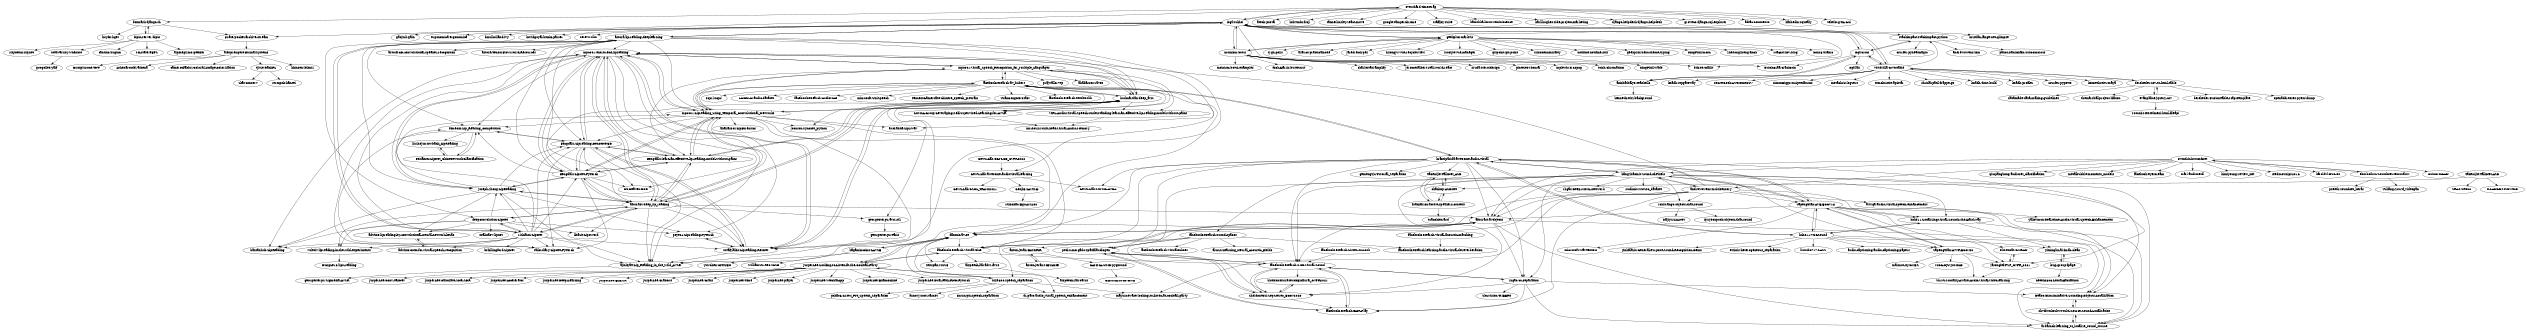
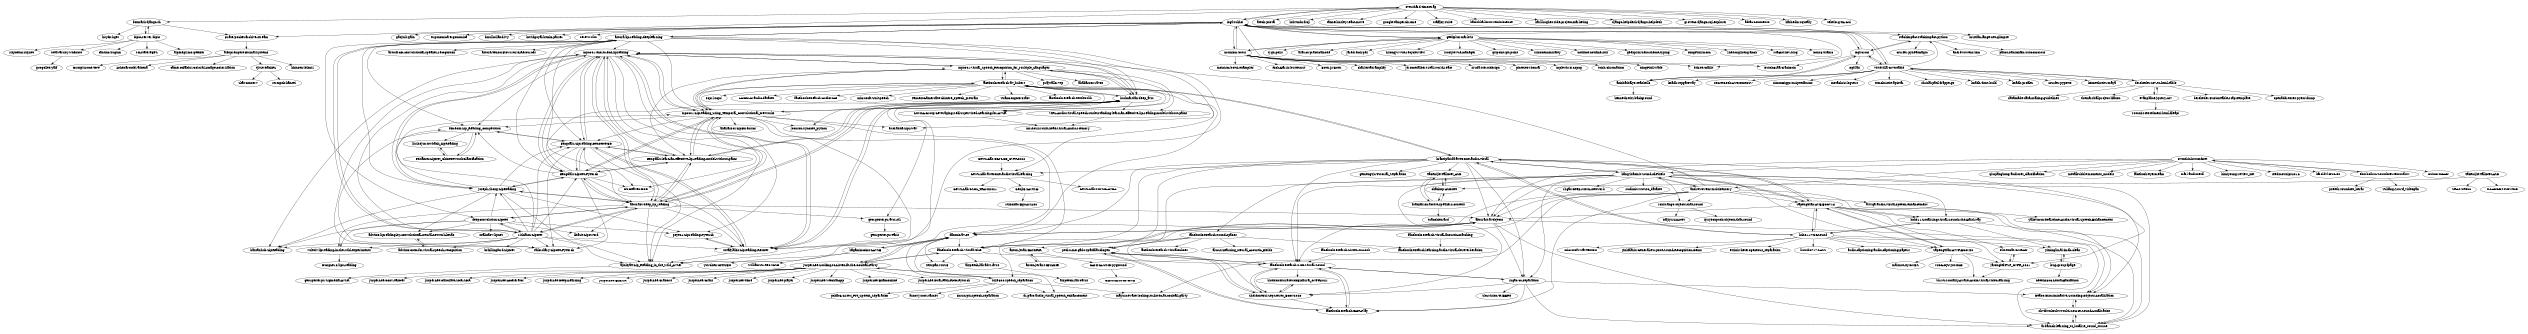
none -> (1332, 68)
(1263, 162) -> (1264, 166)
(1705, 232) -> (1698, 243)
